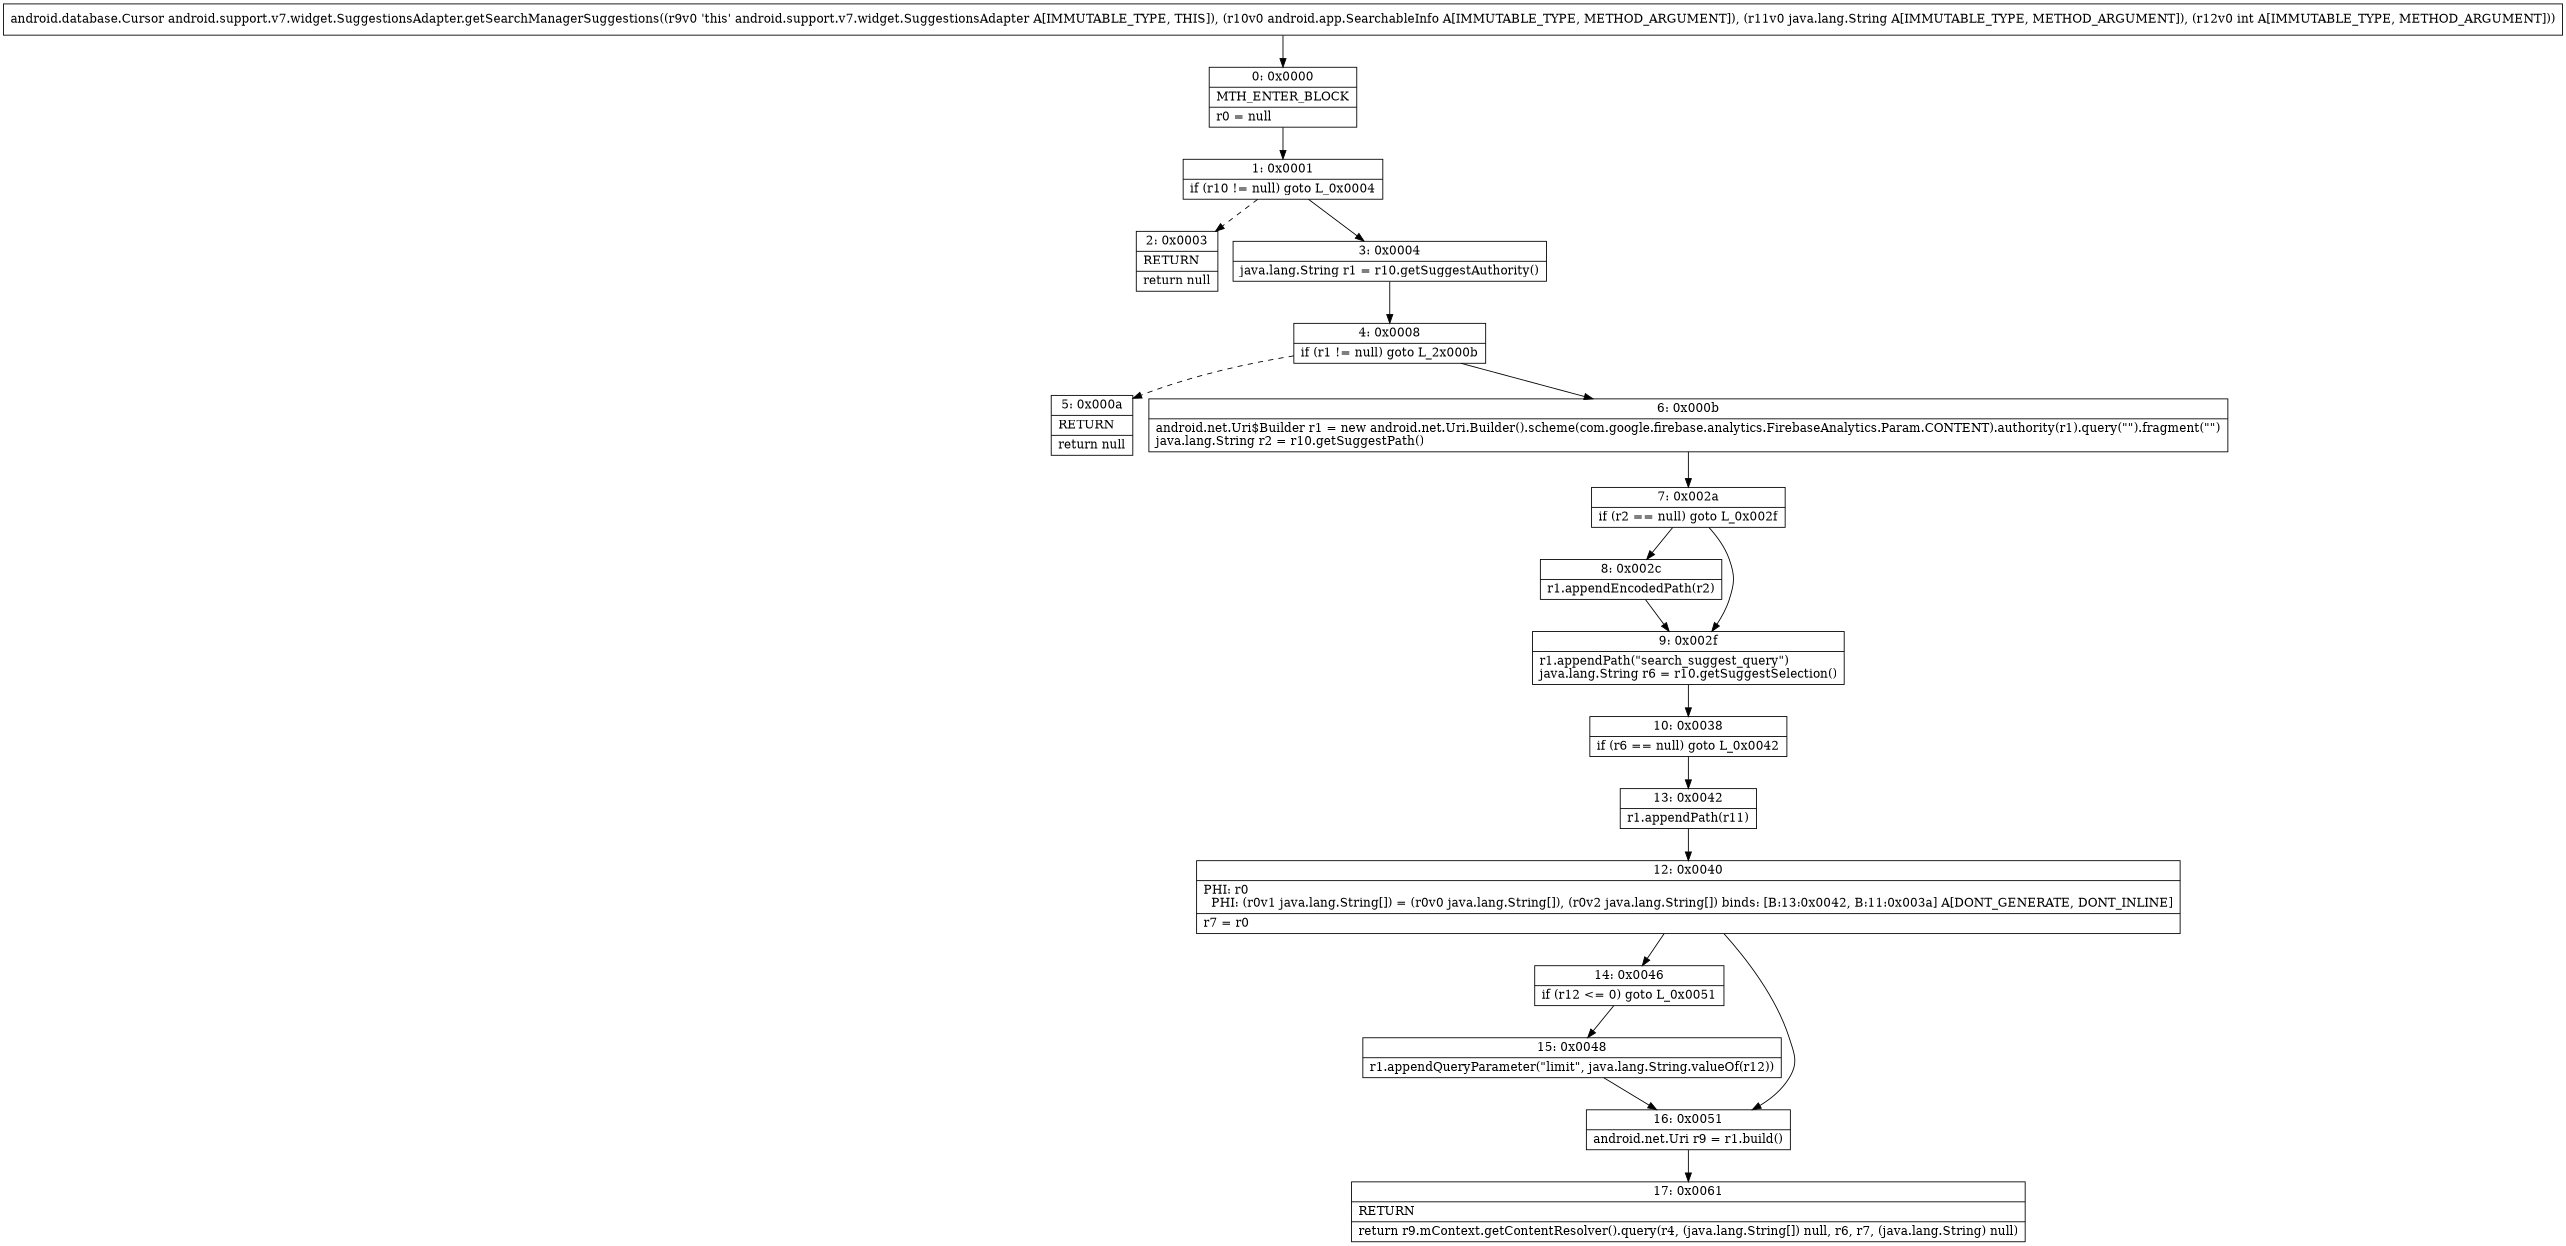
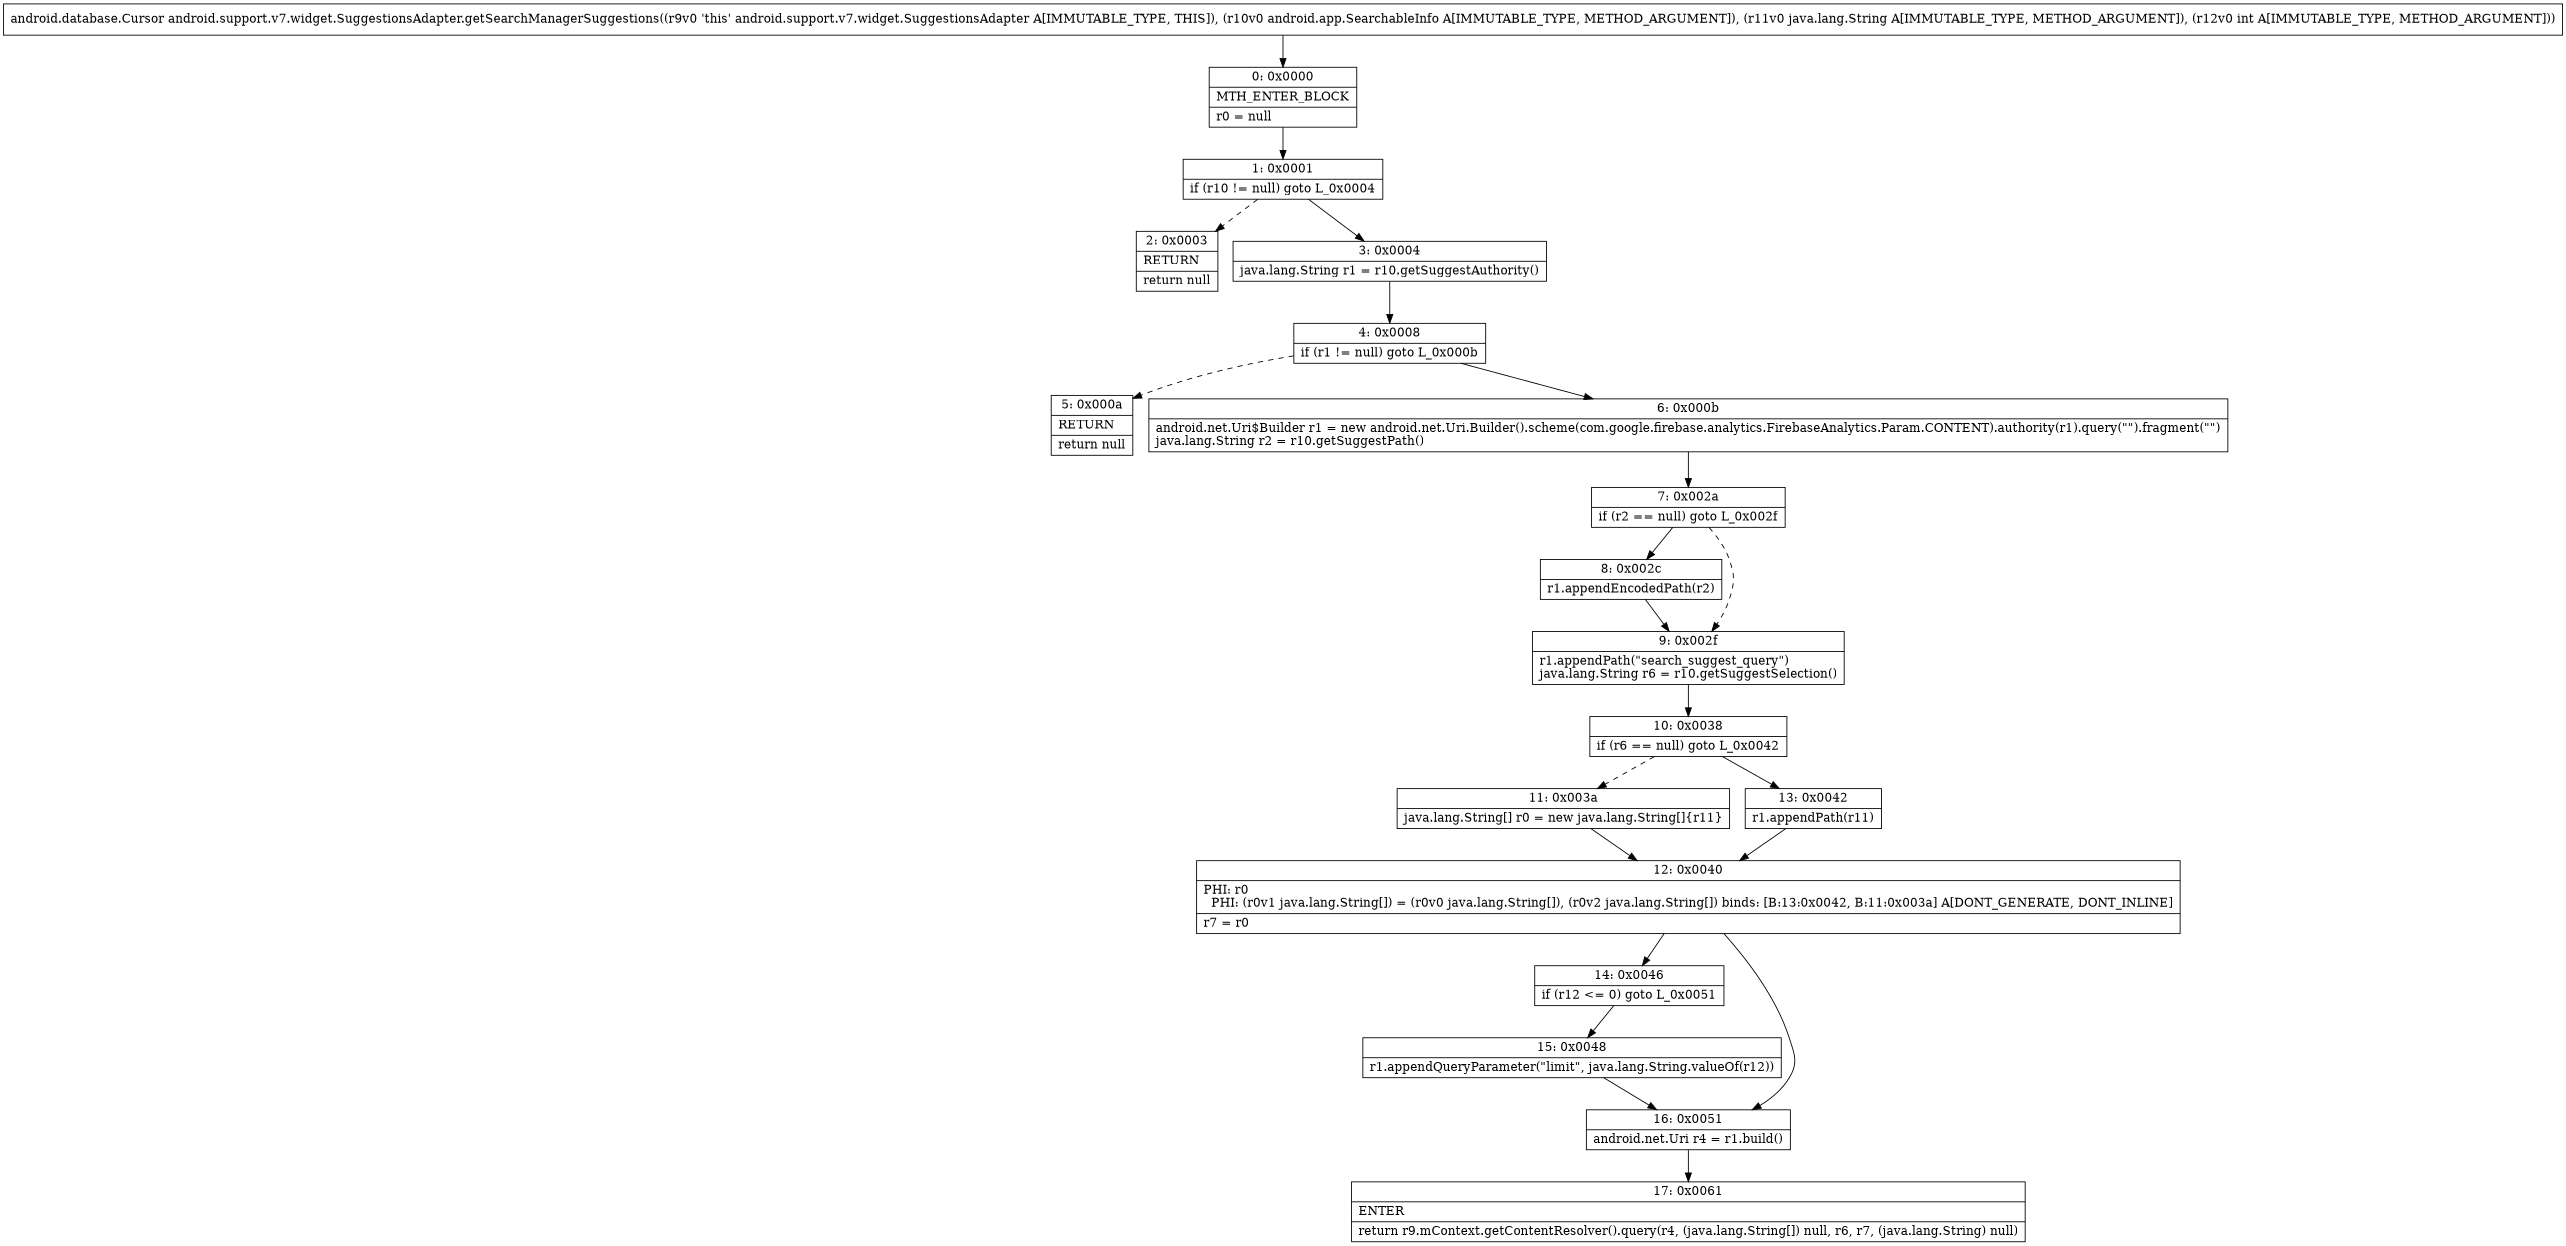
(1390, 353) -> (1390, 353)
(1733, 574) -> (1733, 574)
none -> (1563, 809)
(1688, 1139) -> (1688, 1139)
(1387, 1211) -> (1382, 1211)
